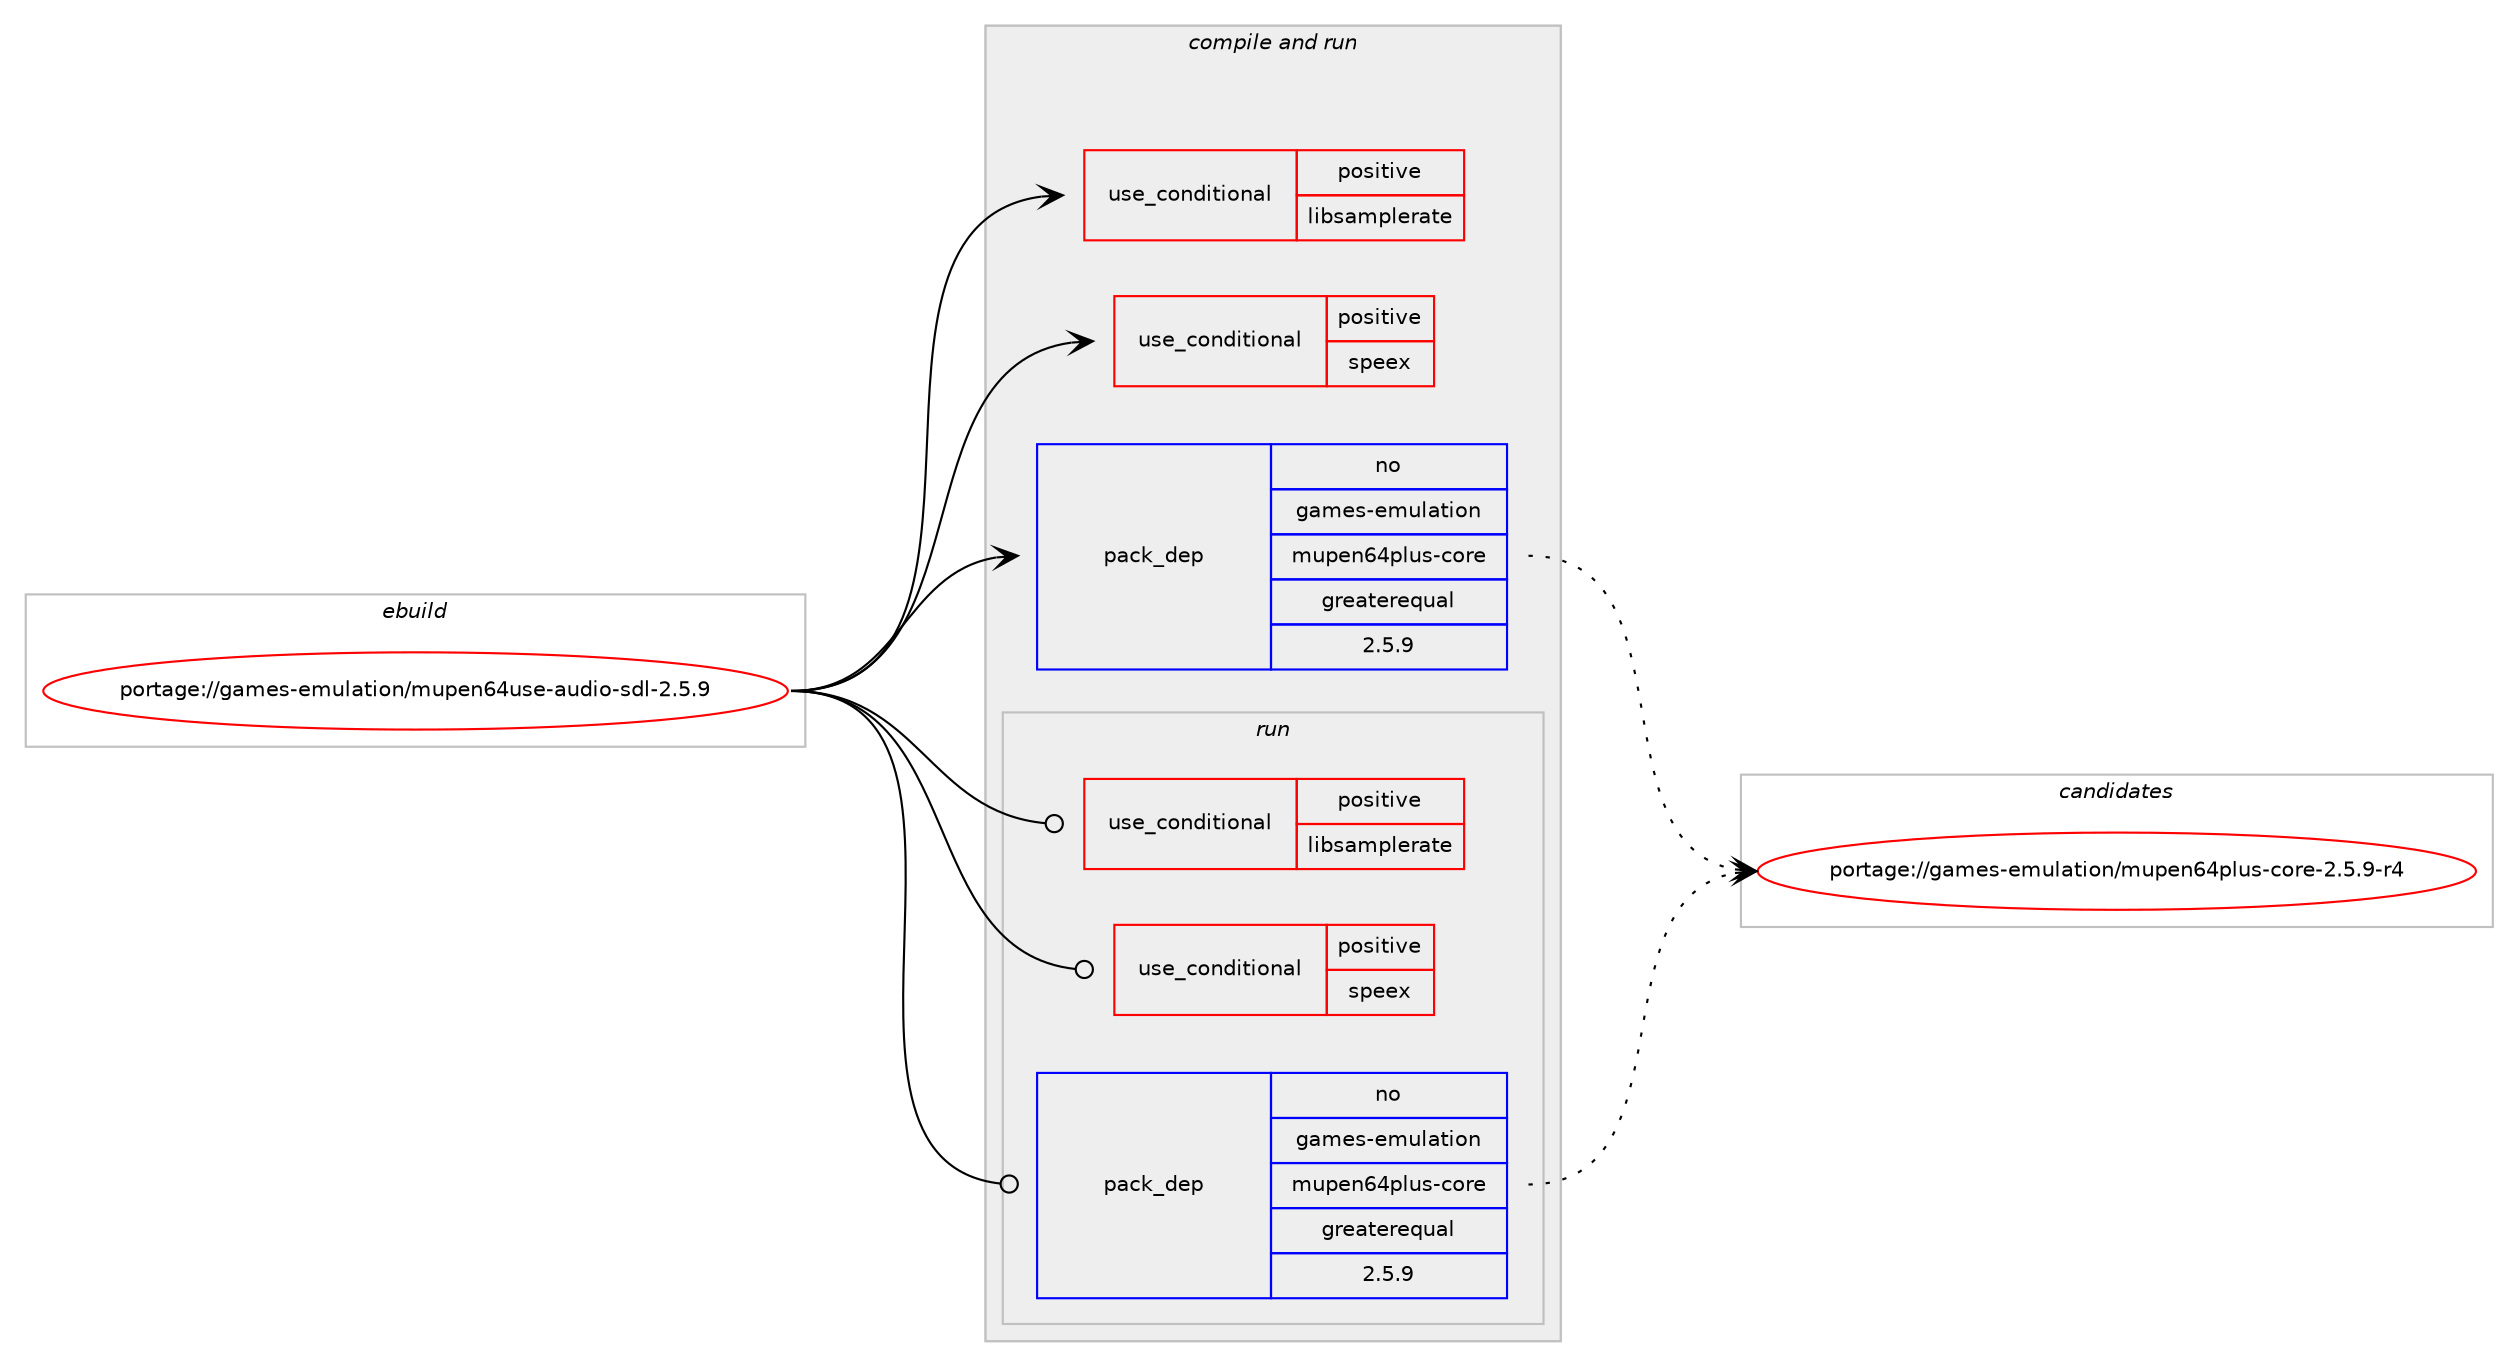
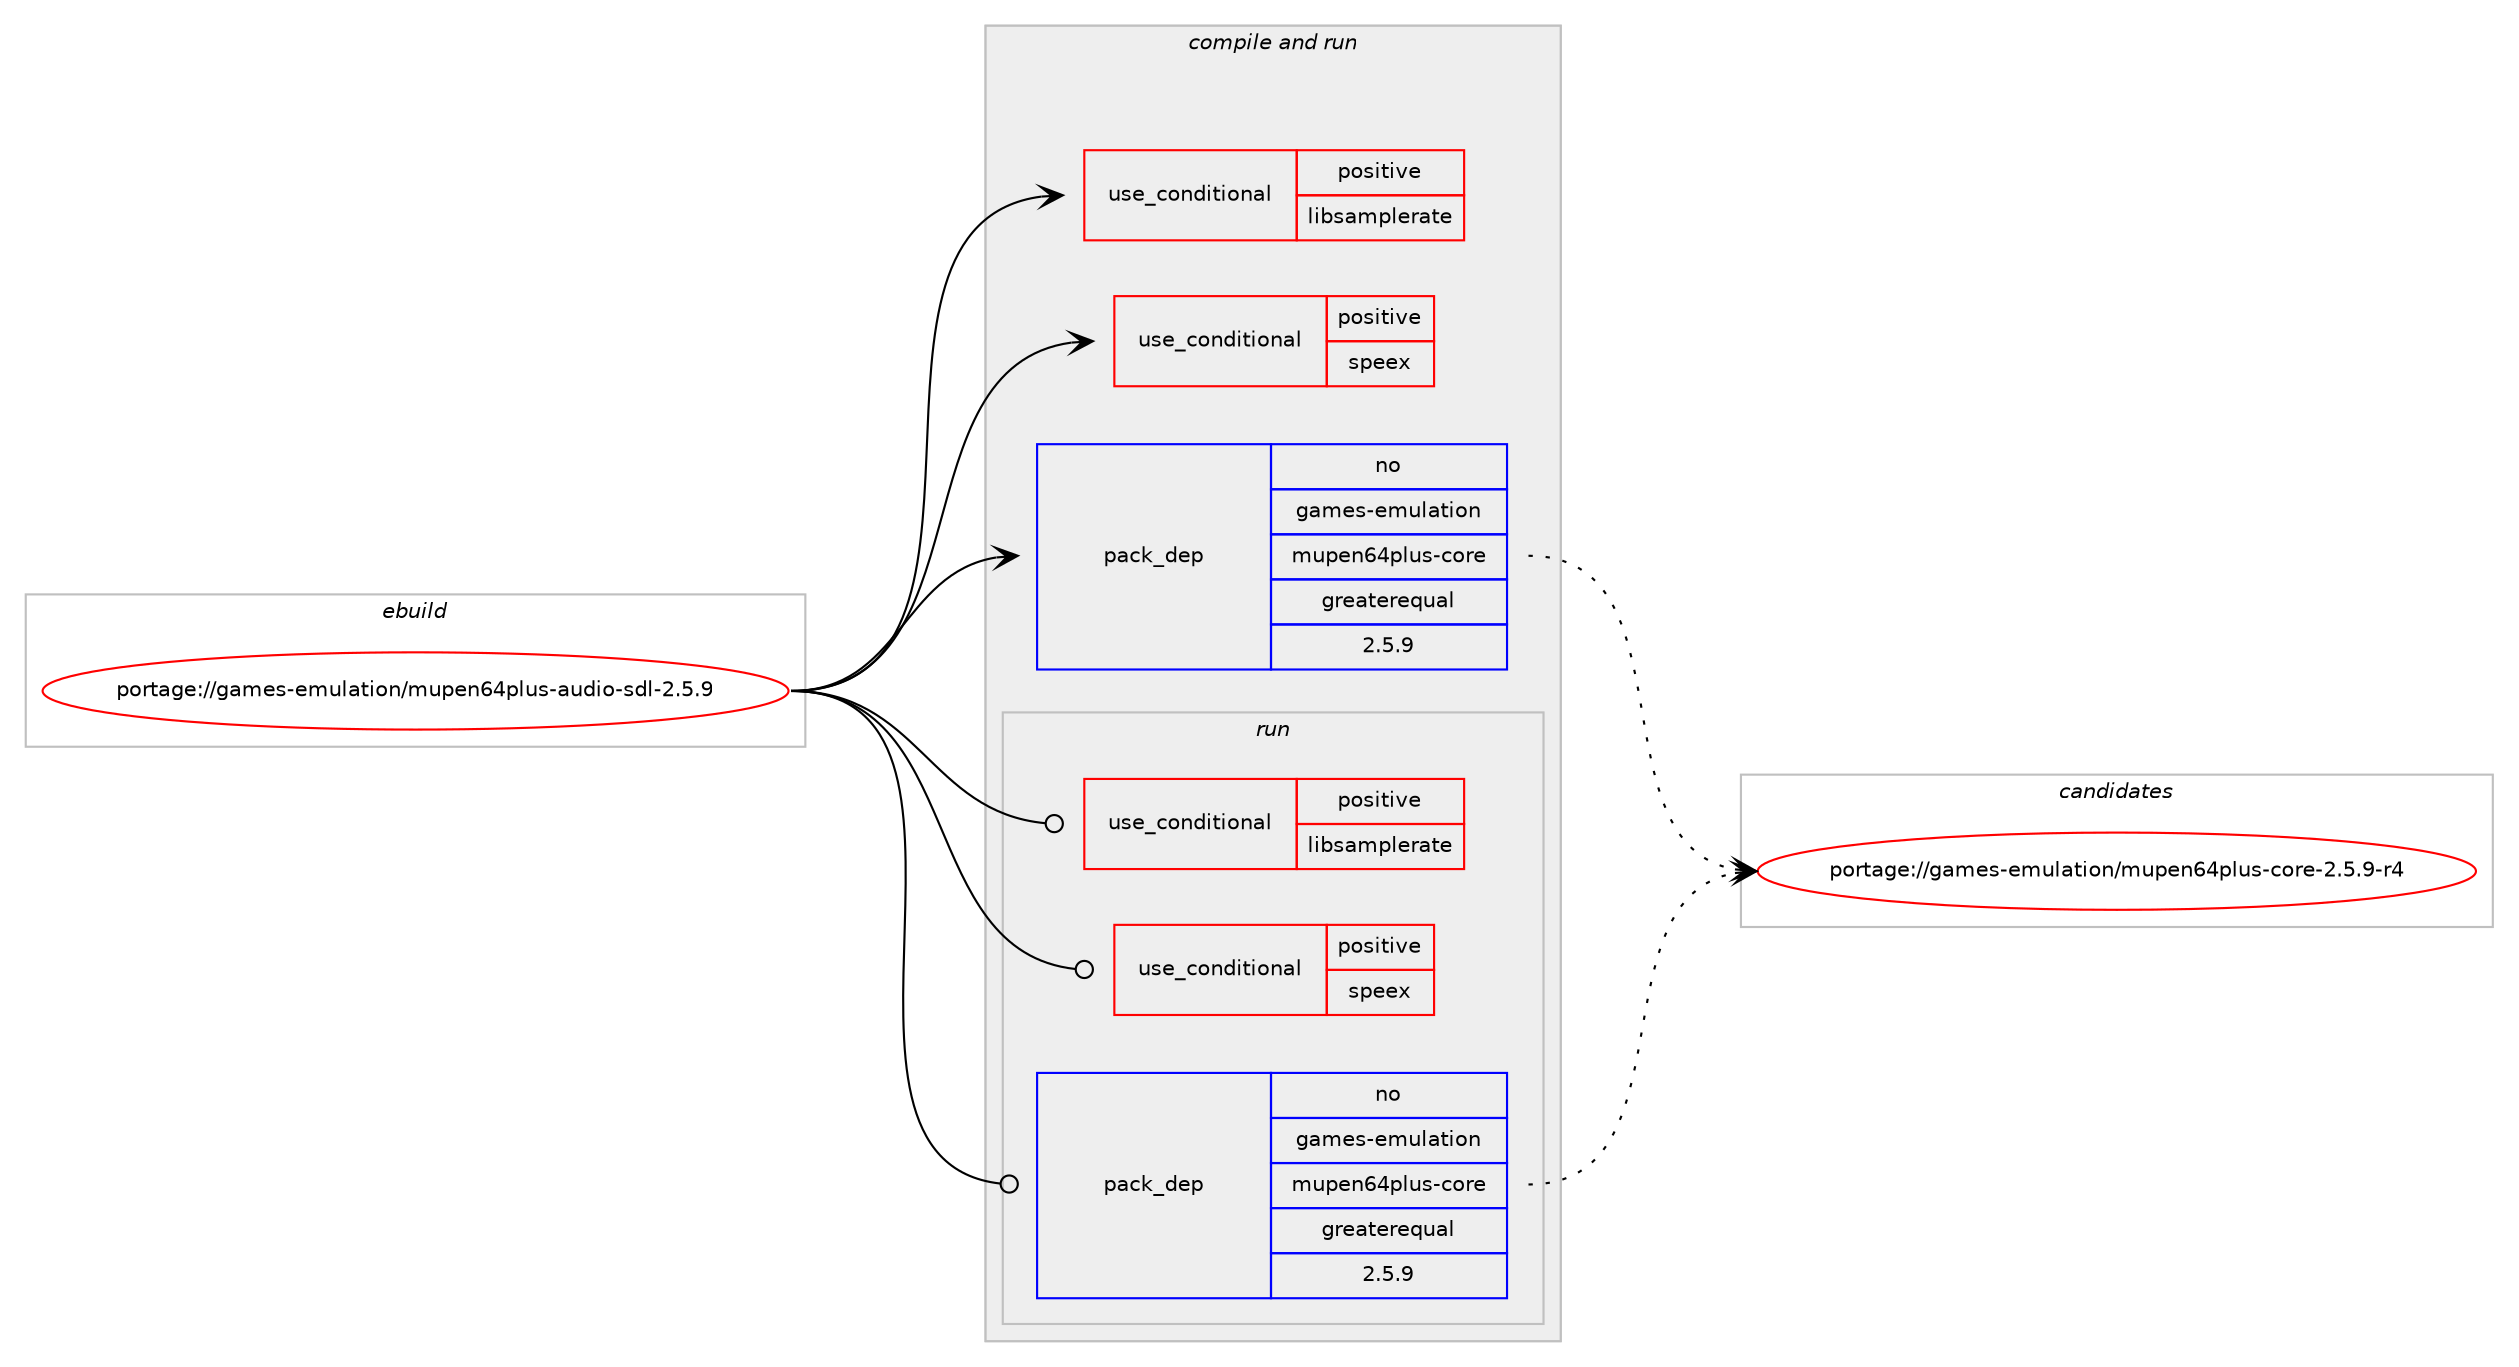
(416, 691) -> (416, 691)
